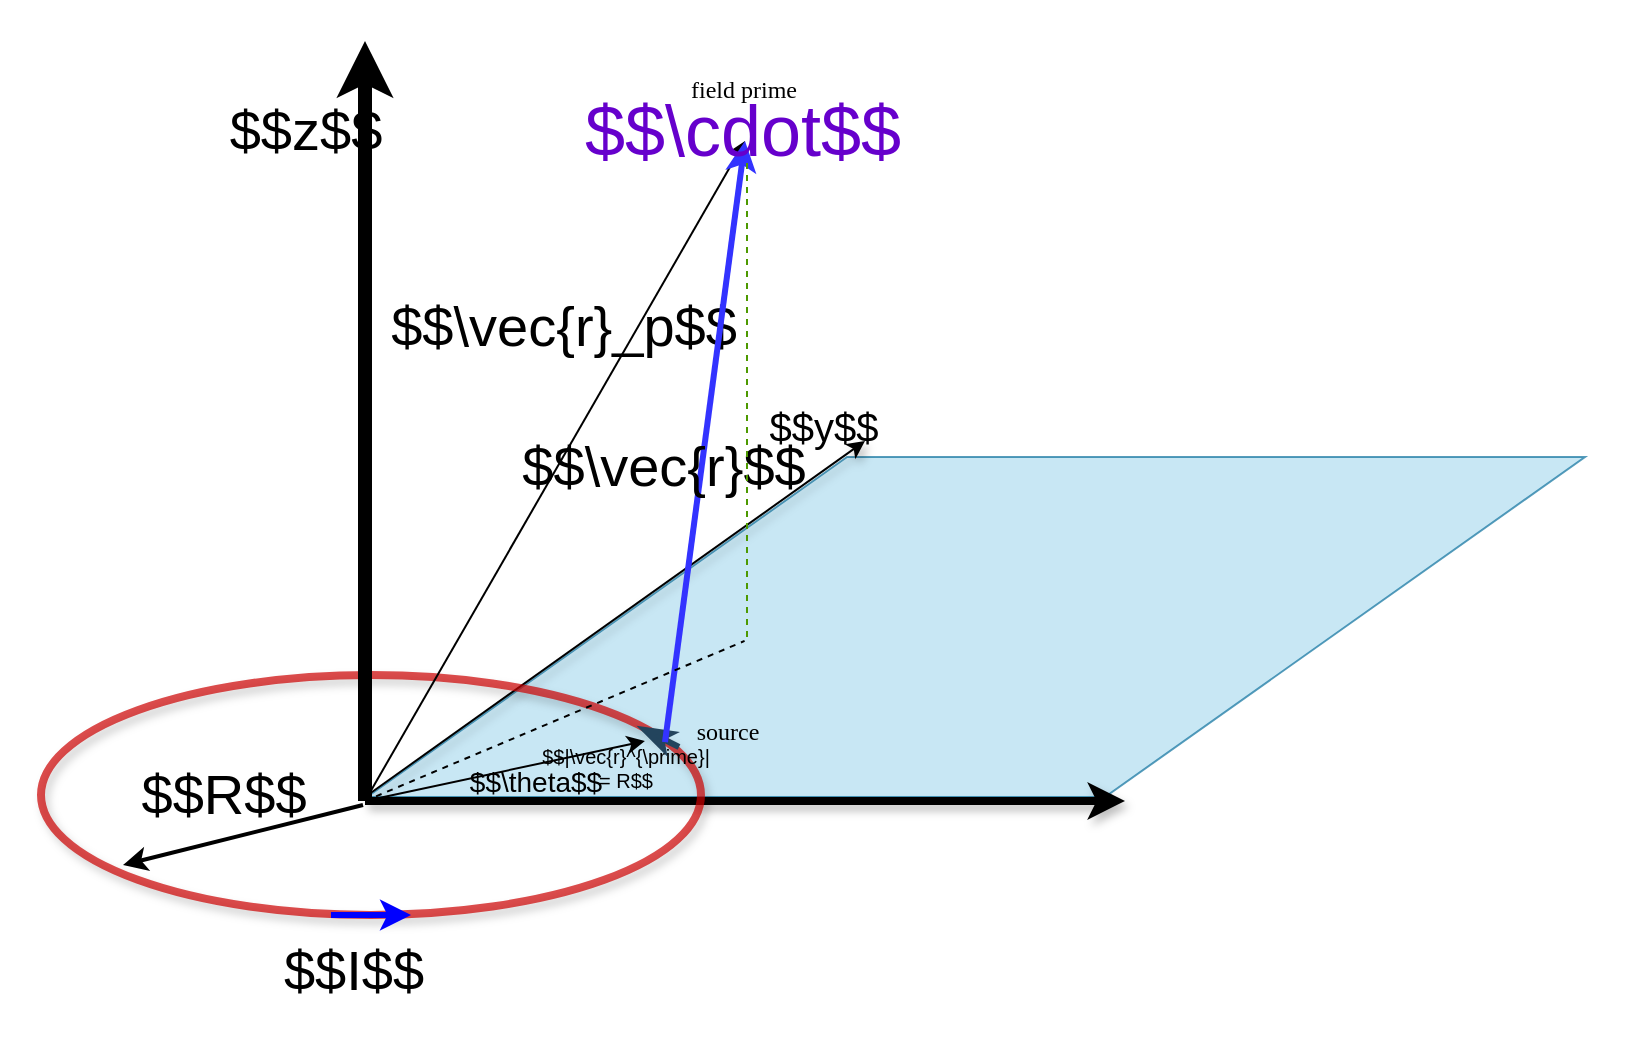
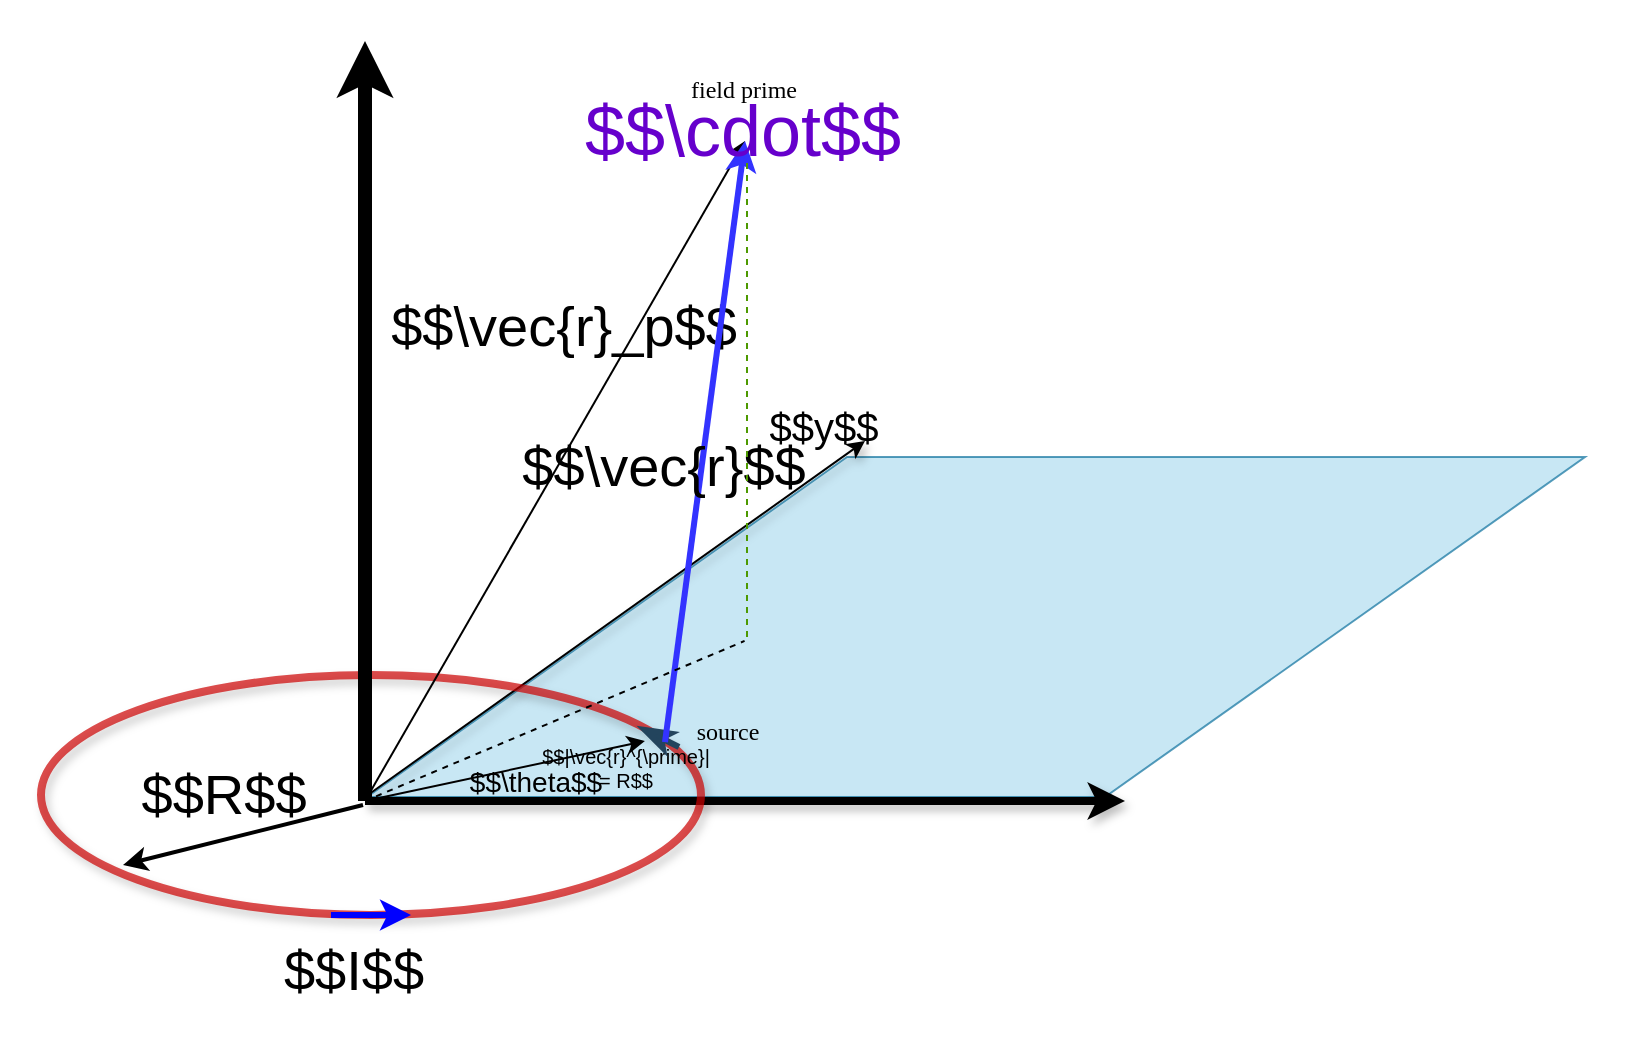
(307, 131) -> none
